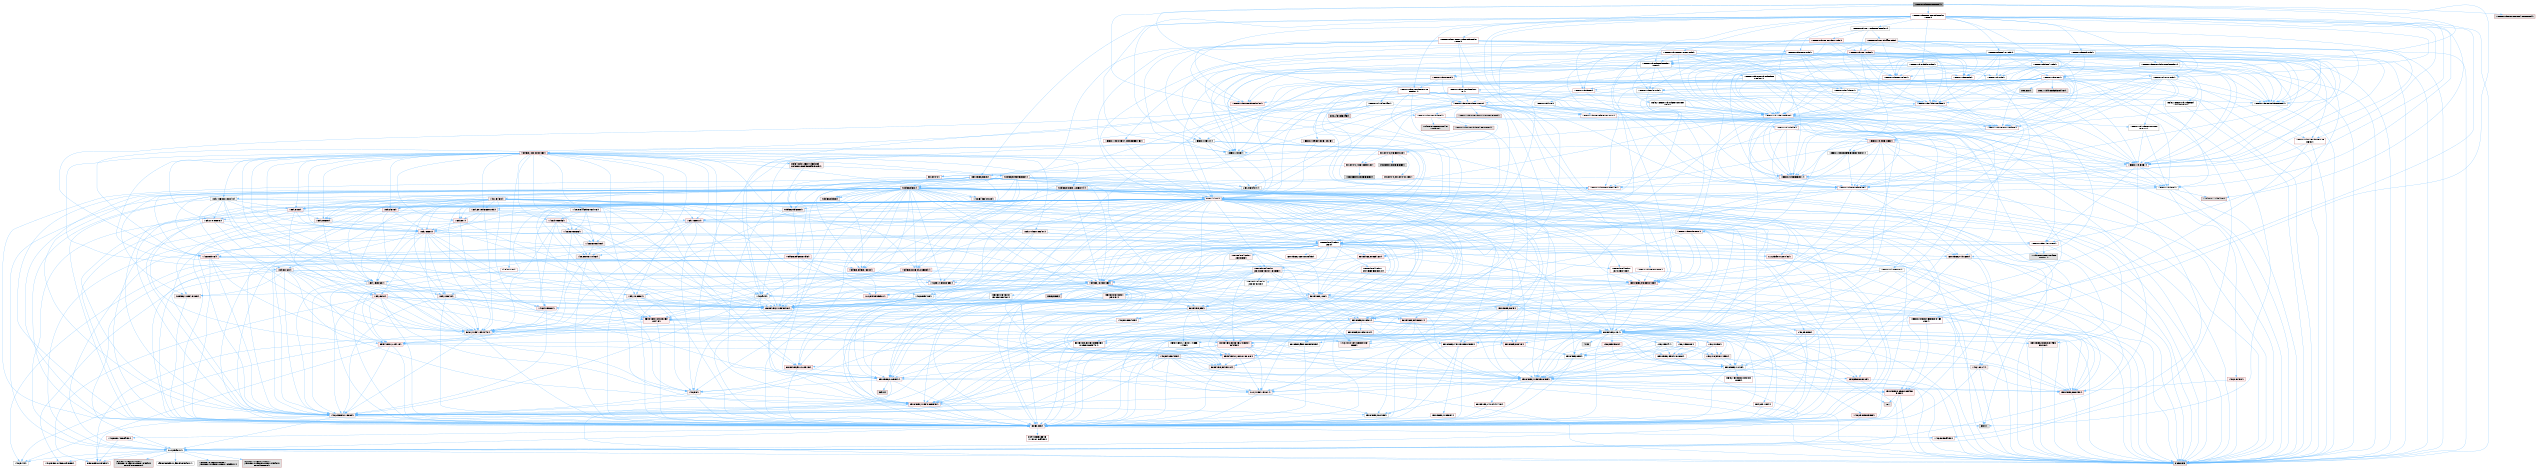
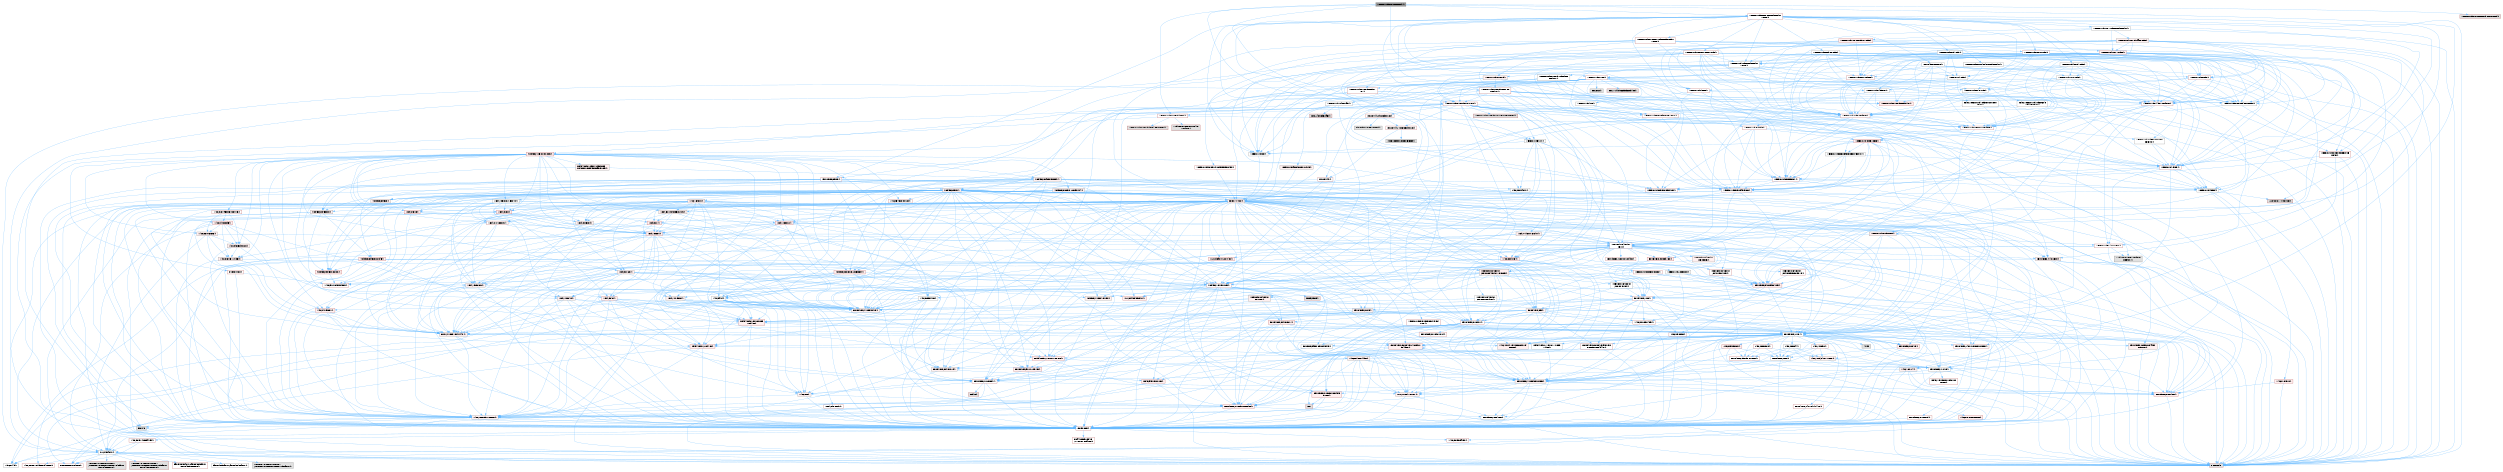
(1922, 65) -> (1933, 65)
(1398, 177) -> none
(594, 244) -> (238, 246)
none -> (190, 465)
